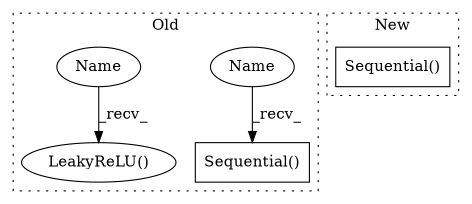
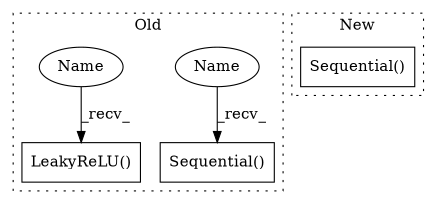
(99, 162) -> (81, 162)
